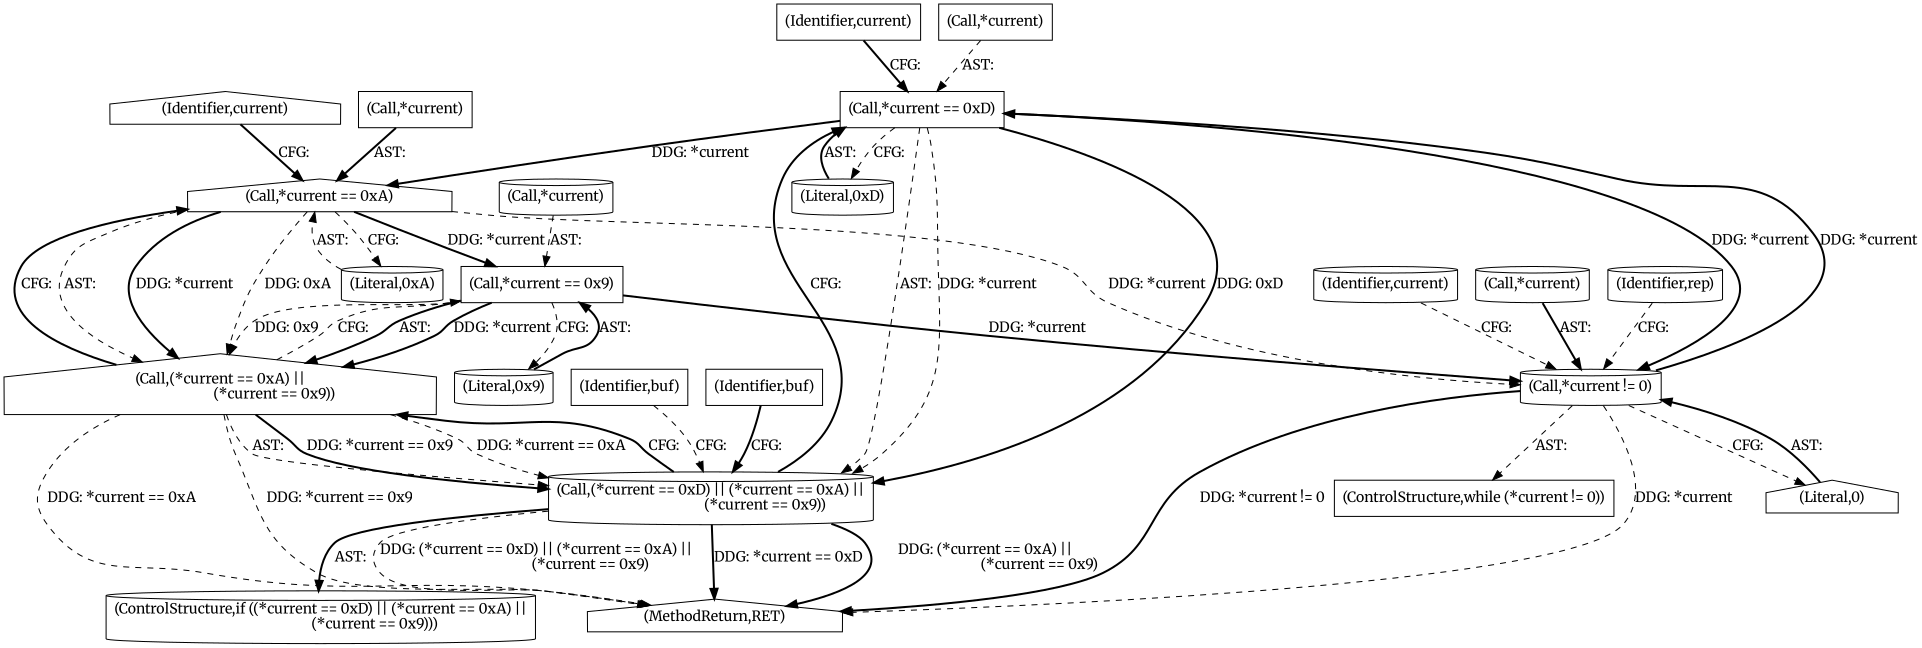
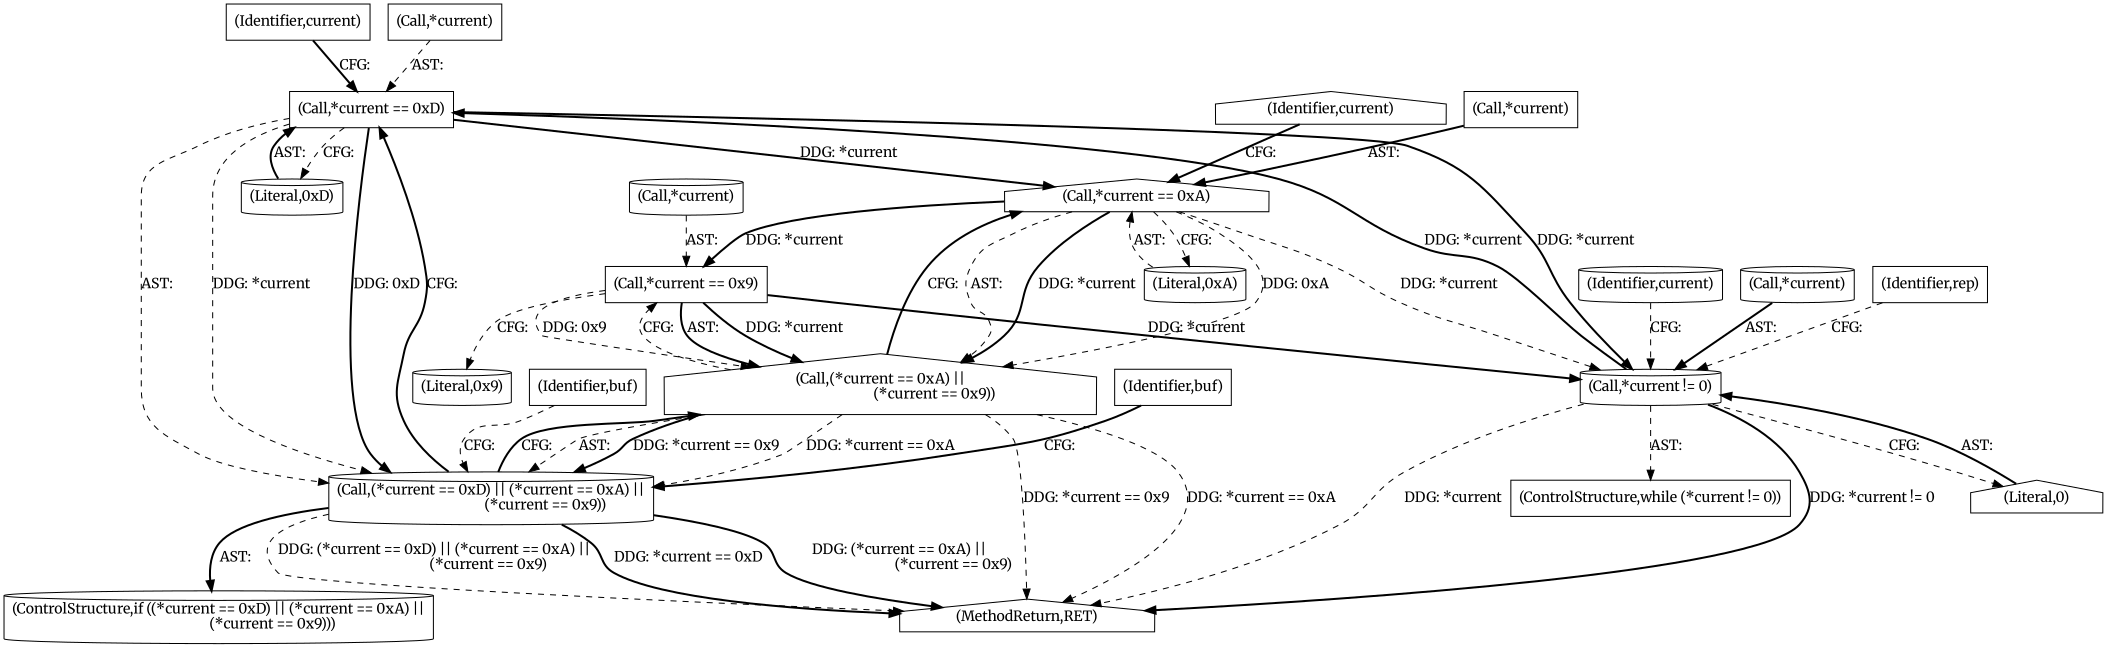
(1665, 285) -> (1930, 285)
(580, 348) -> none
